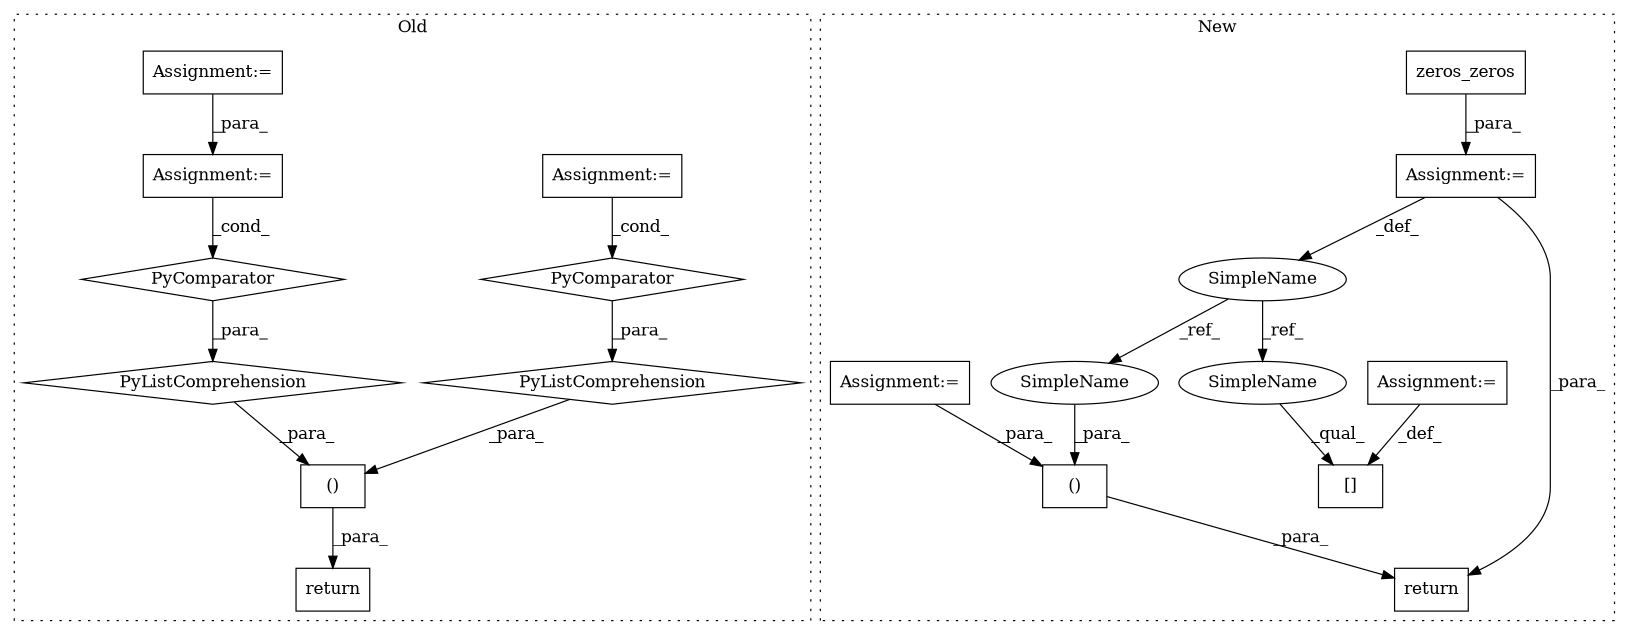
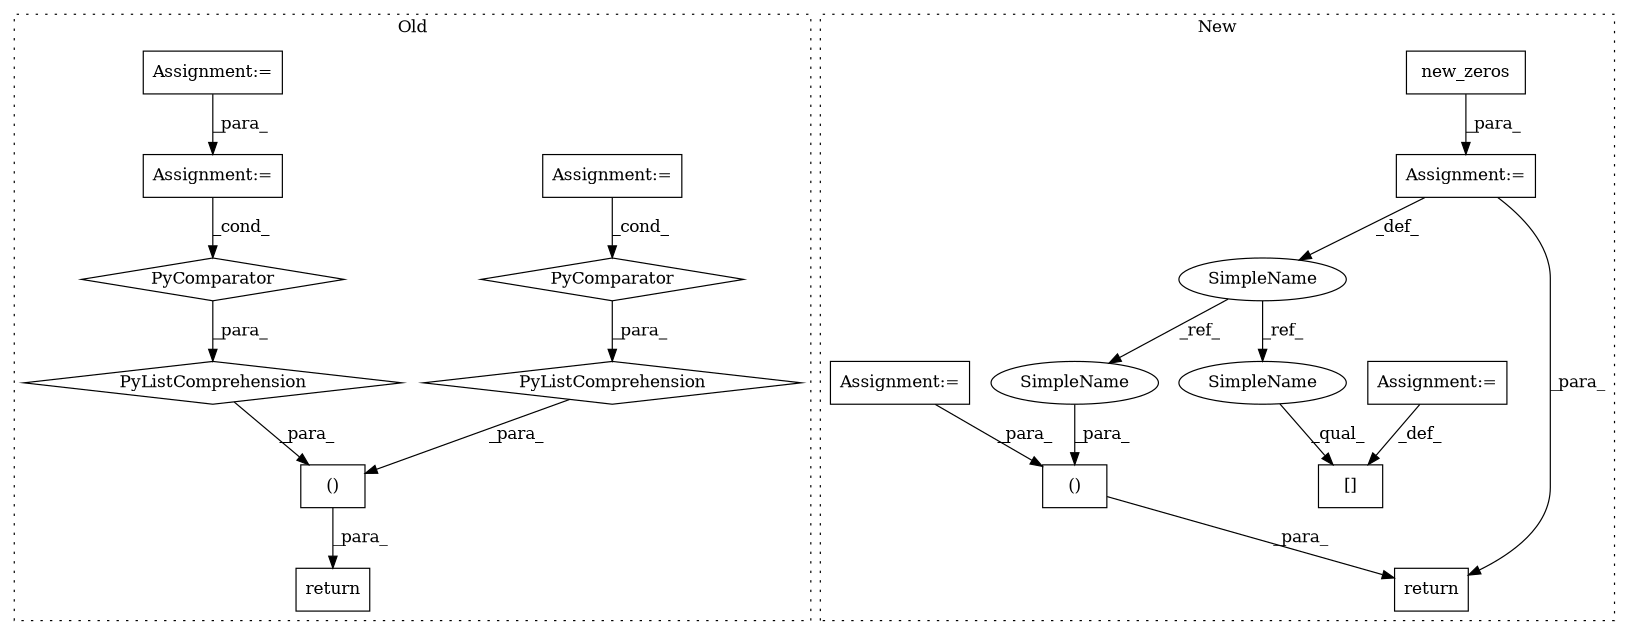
(1466, 73) -> (1466, 73)
